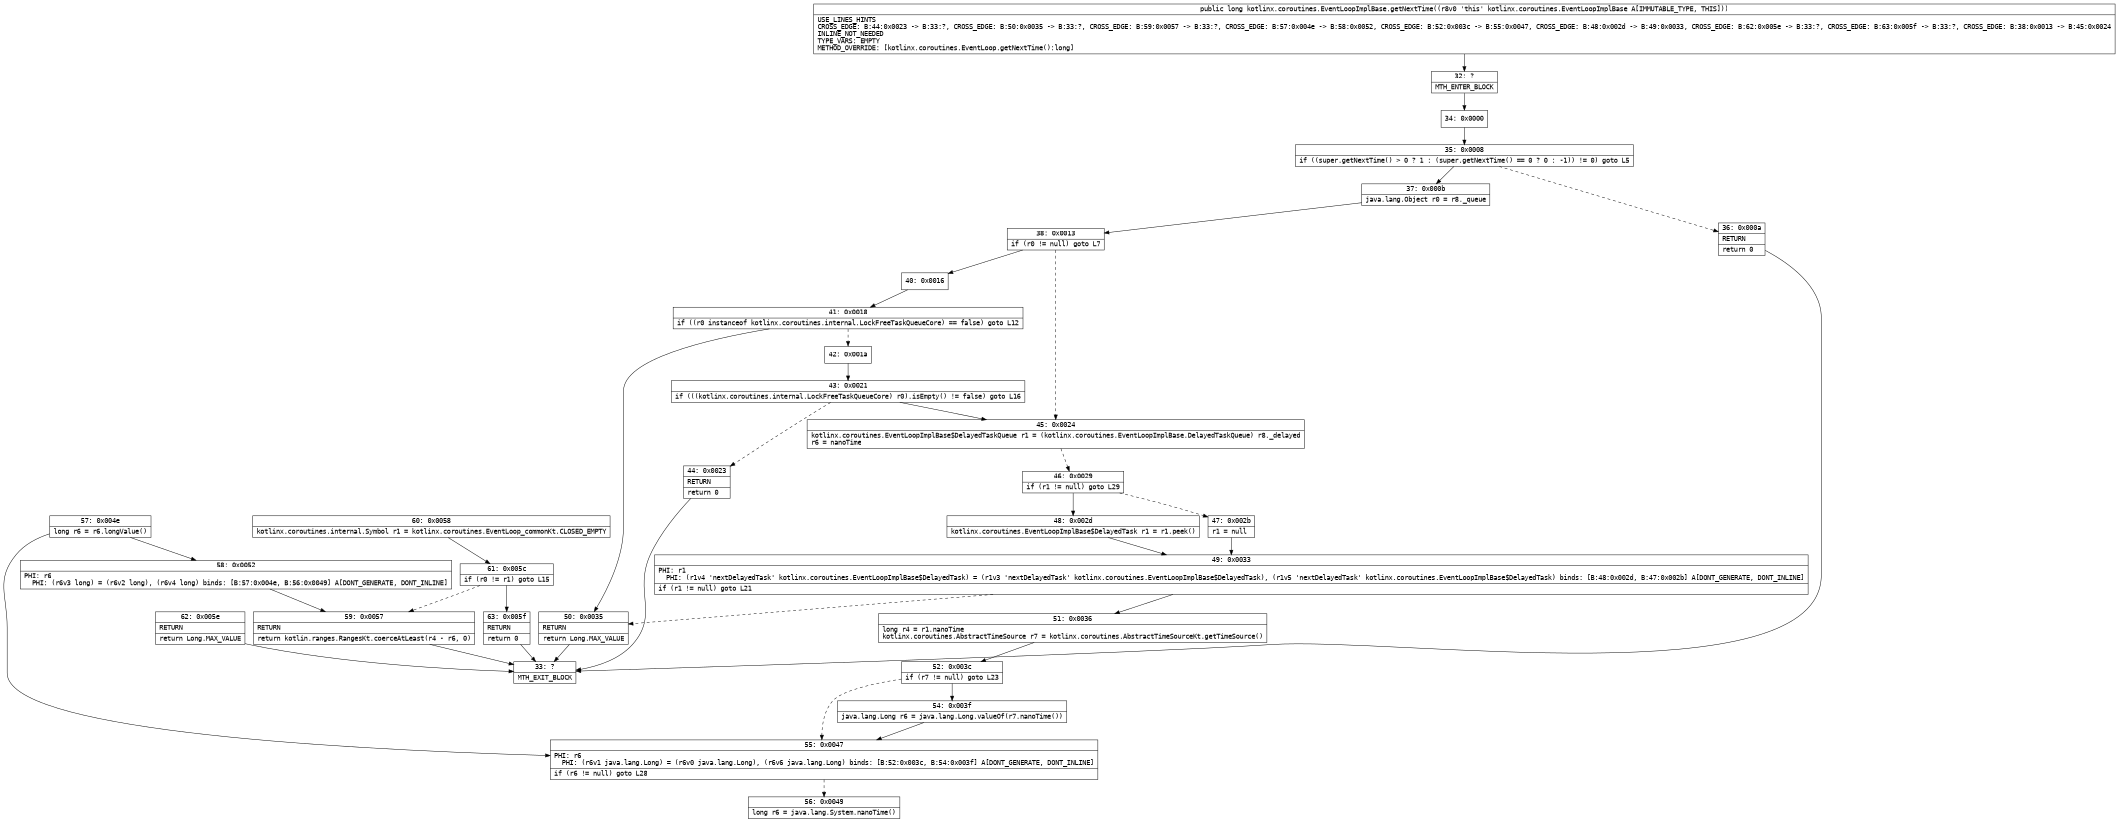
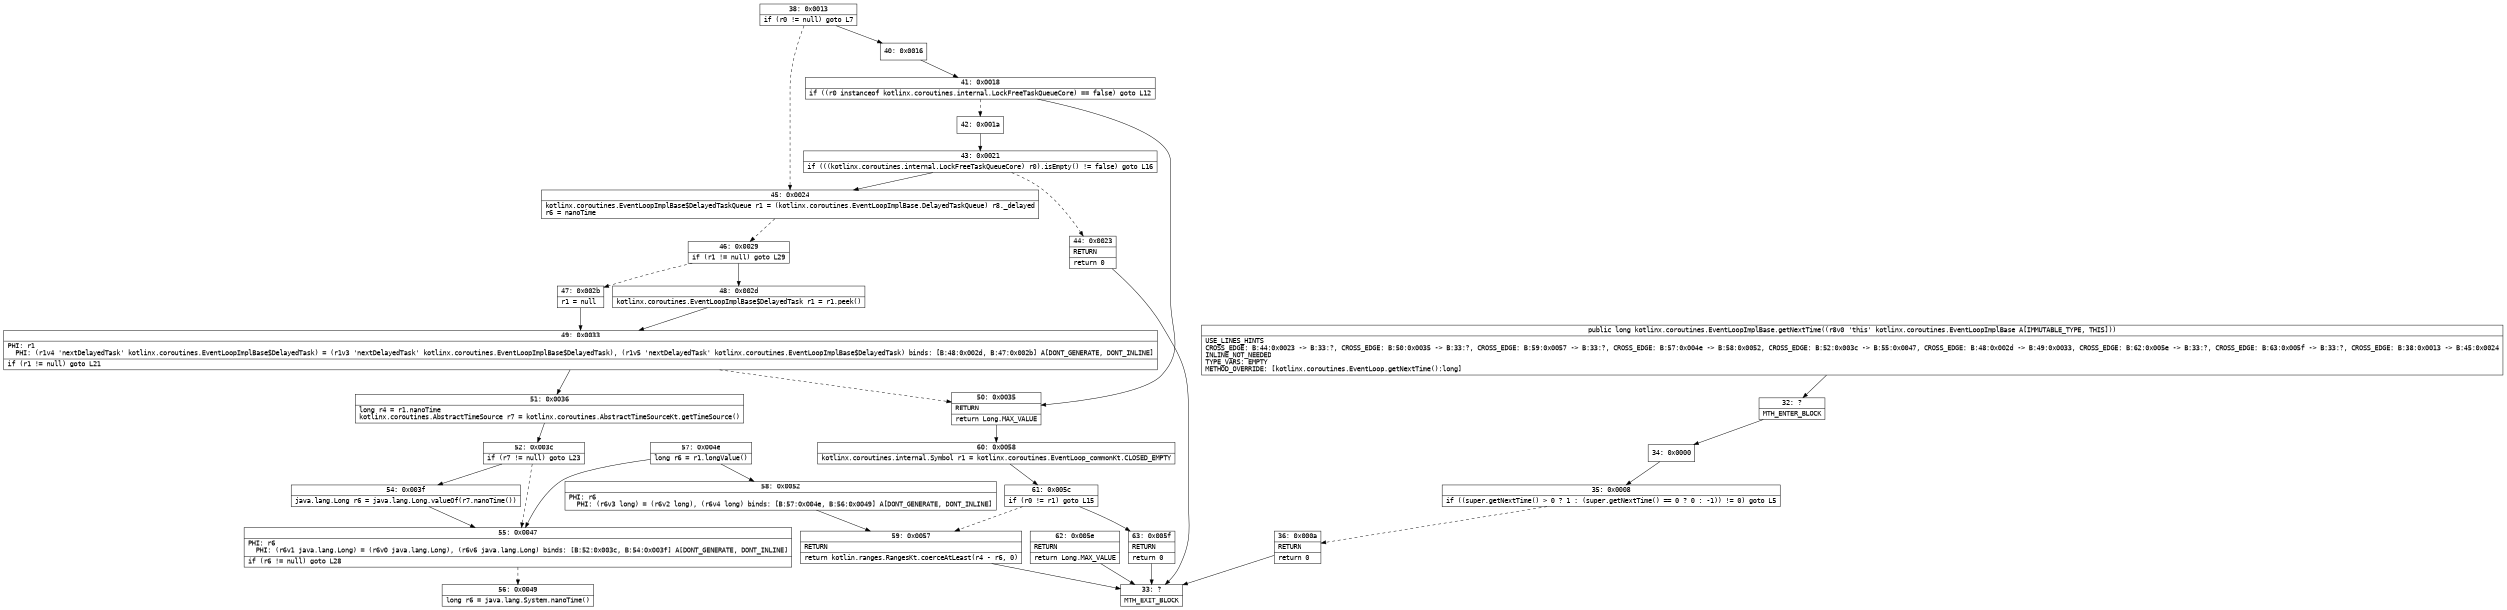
(1426, 195) -> none
(100, 532) -> (701, 458)
(563, 651) -> (996, 431)
